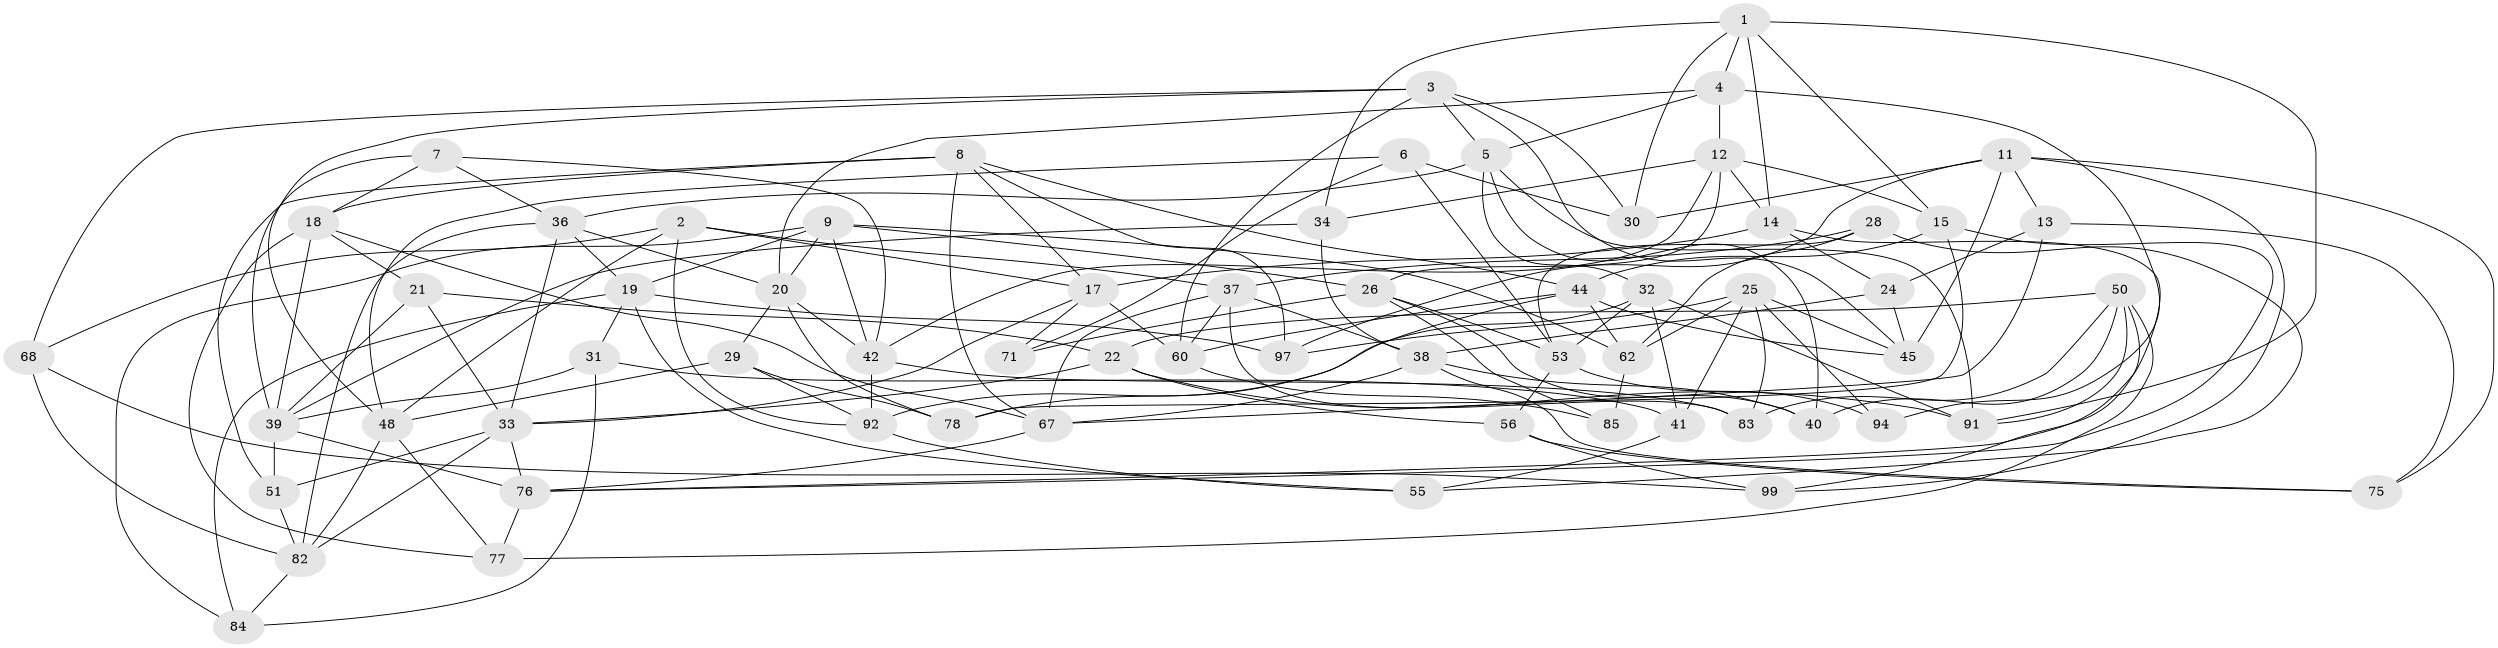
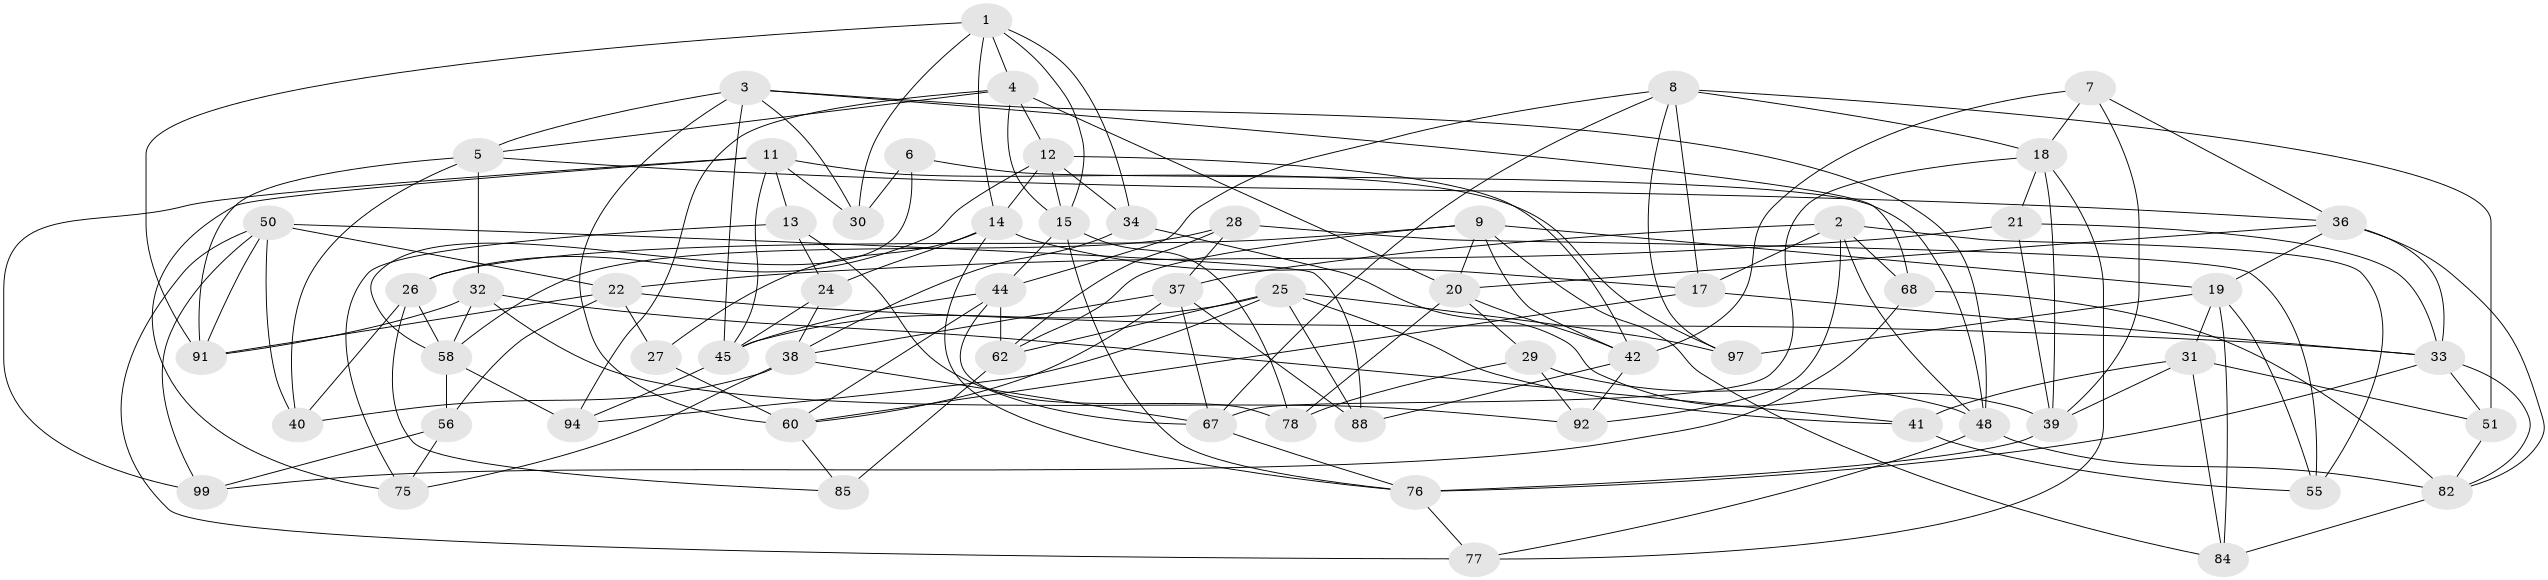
none -> (1012, 164)
none -> (656, 358)
(1010, 358) -> none
(1560, 358) -> (447, 358)
none -> (657, 389)
(1747, 425) -> (1360, 425)
(274, 459) -> (2347, 393)
(1029, 461) -> (2225, 249)
